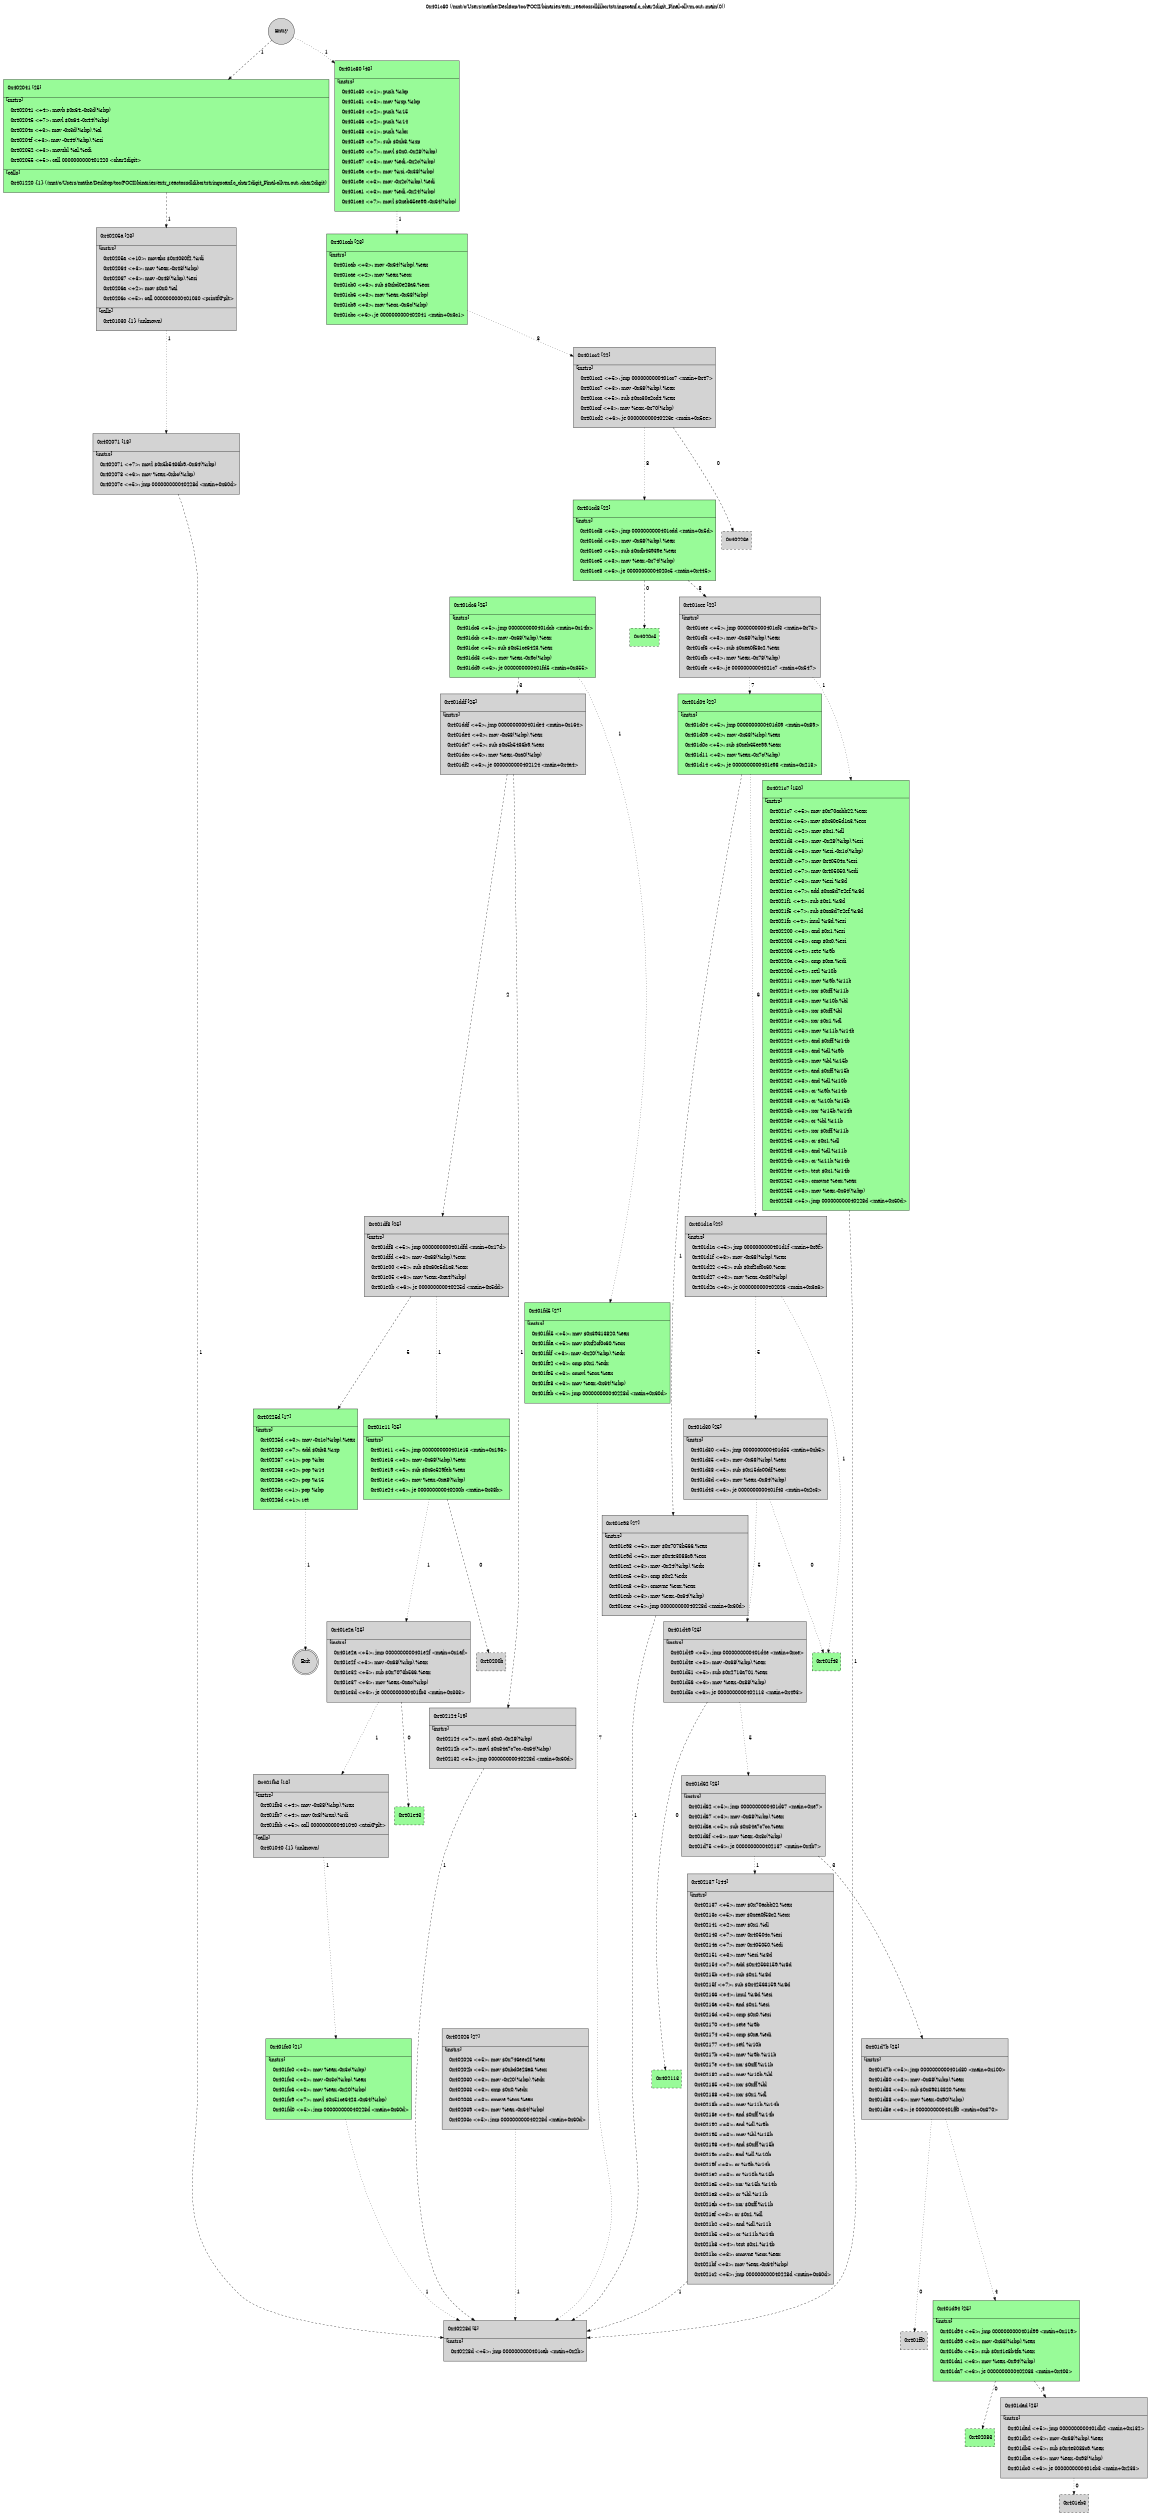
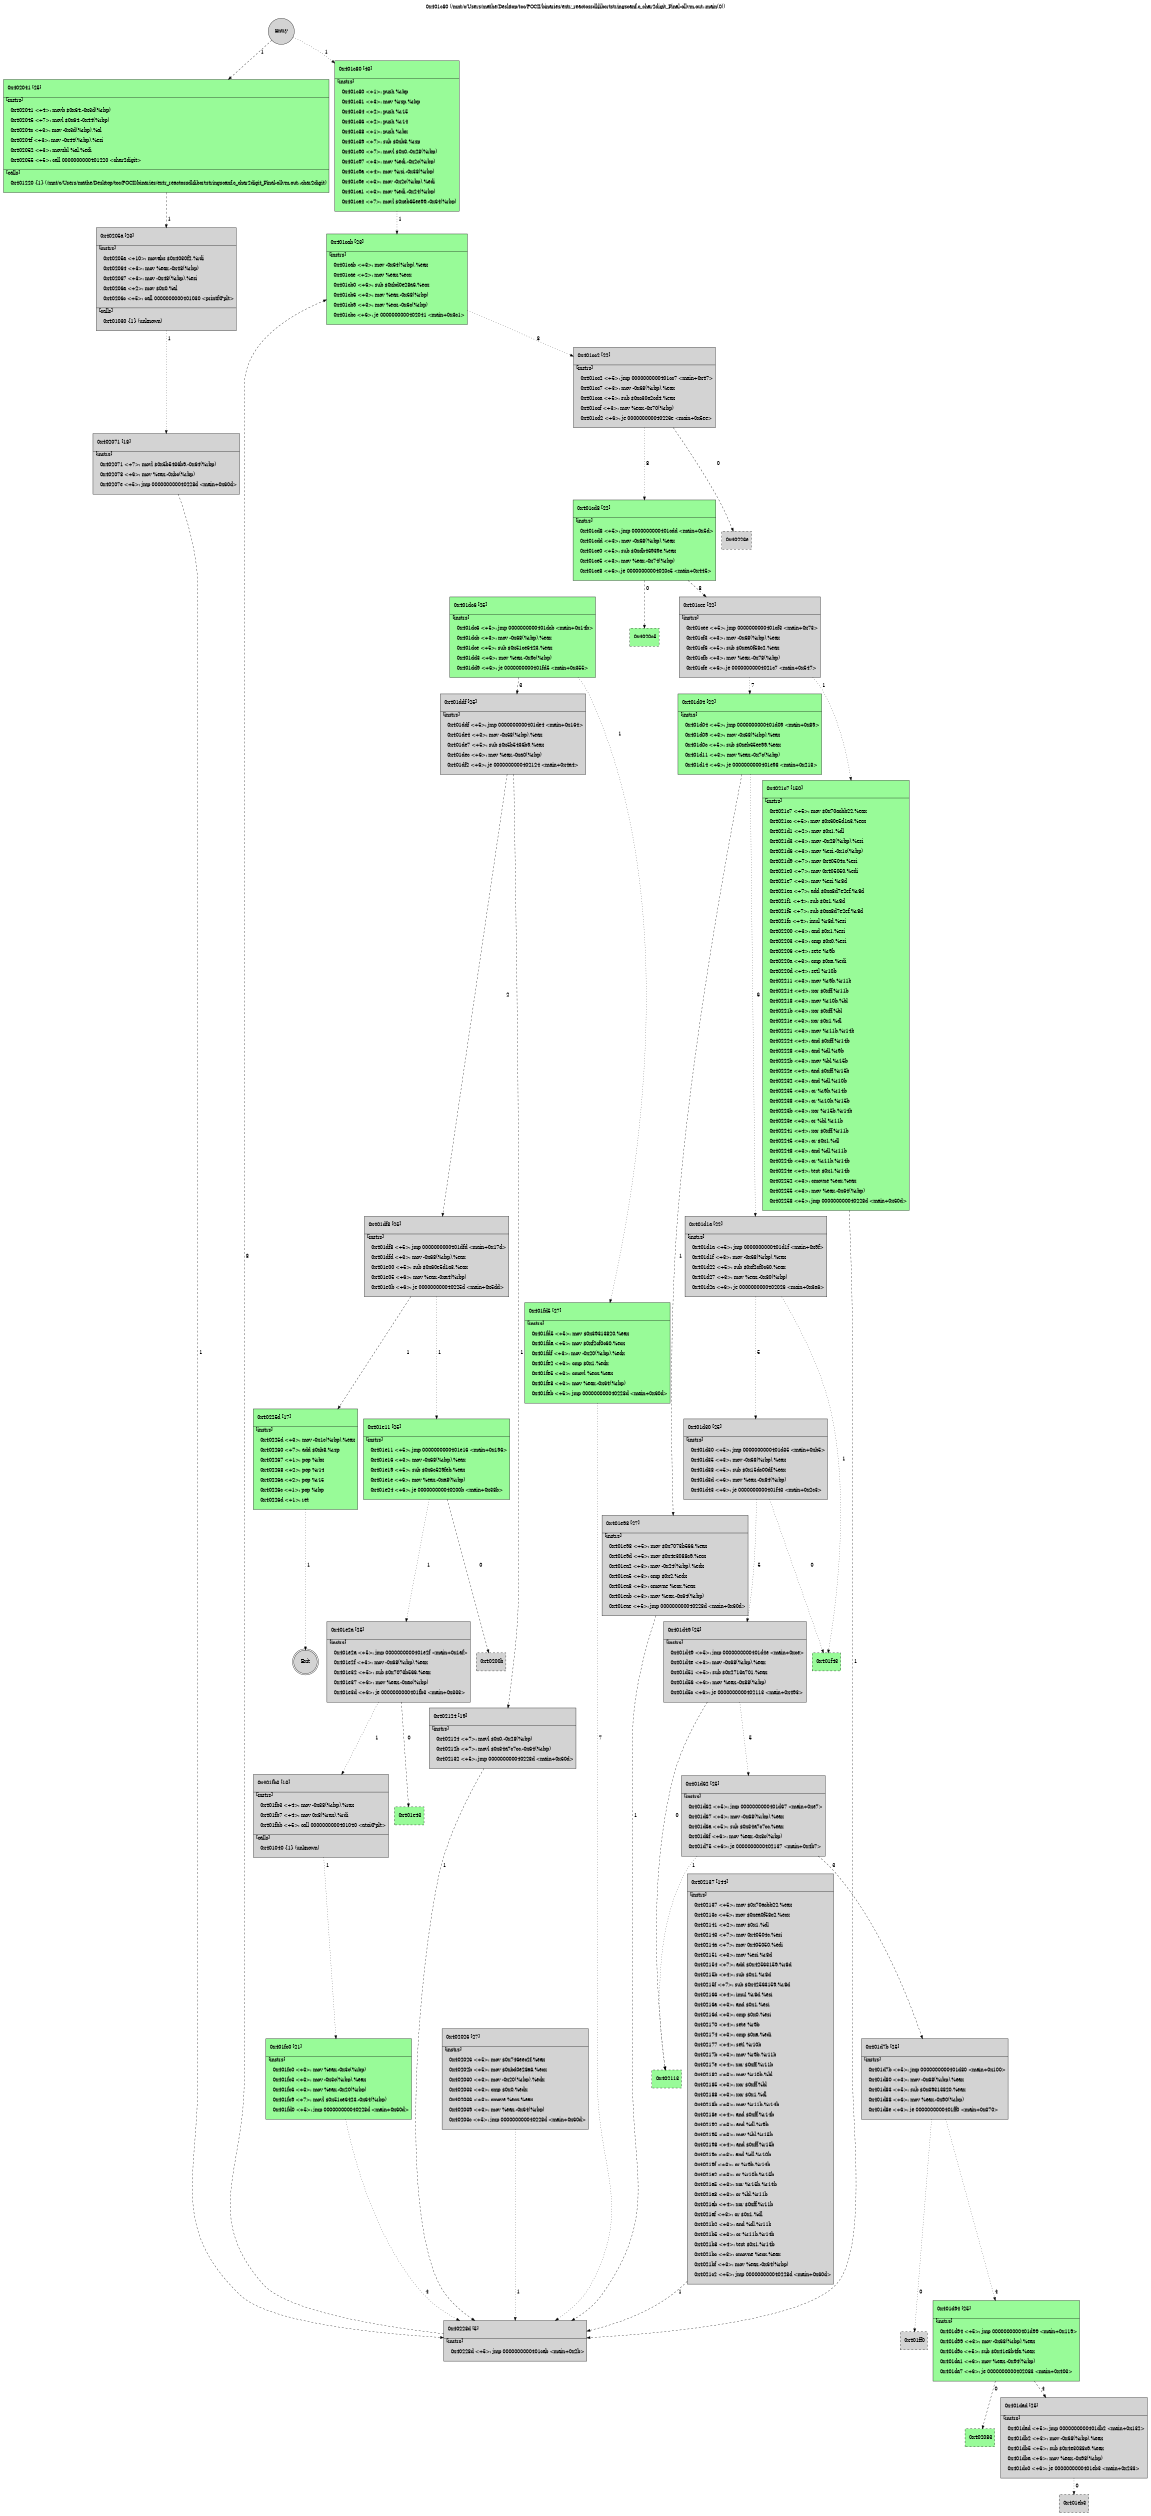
(407, 1353) -> (407, 1353)
none -> (244, 1373)
(755, 1863) -> (662, 1958)
(426, 2292) -> (426, 2292)
